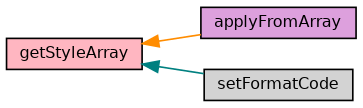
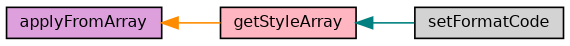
(180, 38) -> (199, 23)
